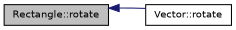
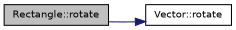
(132, 8) -> (122, 22)
